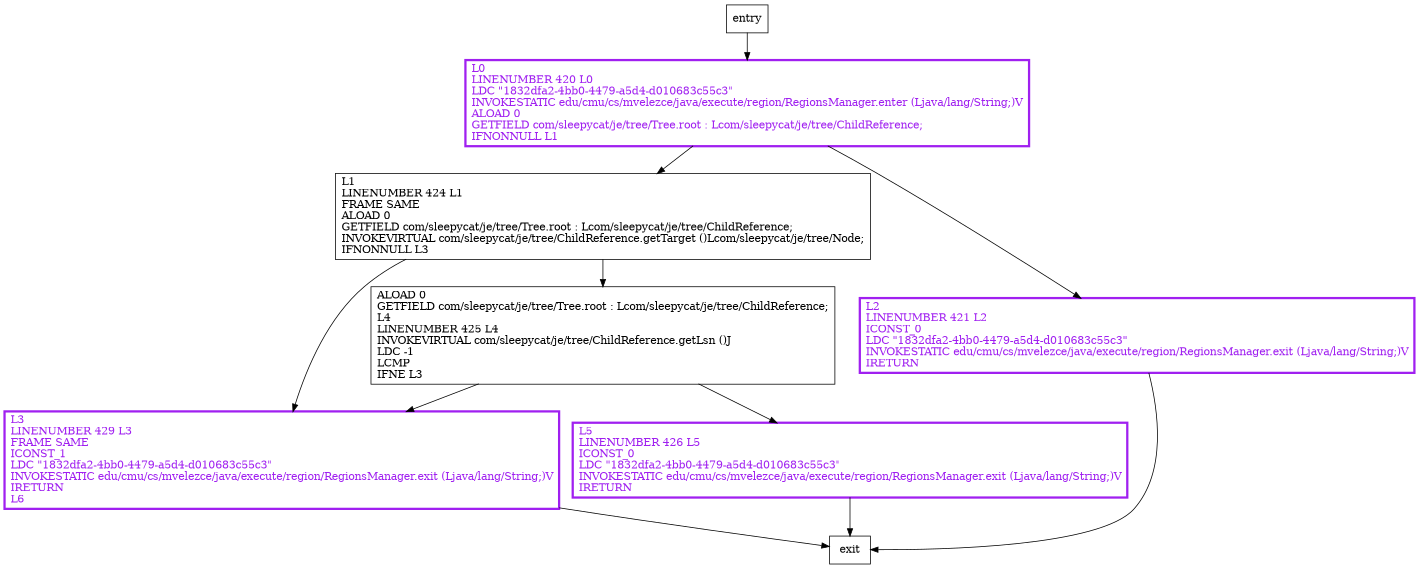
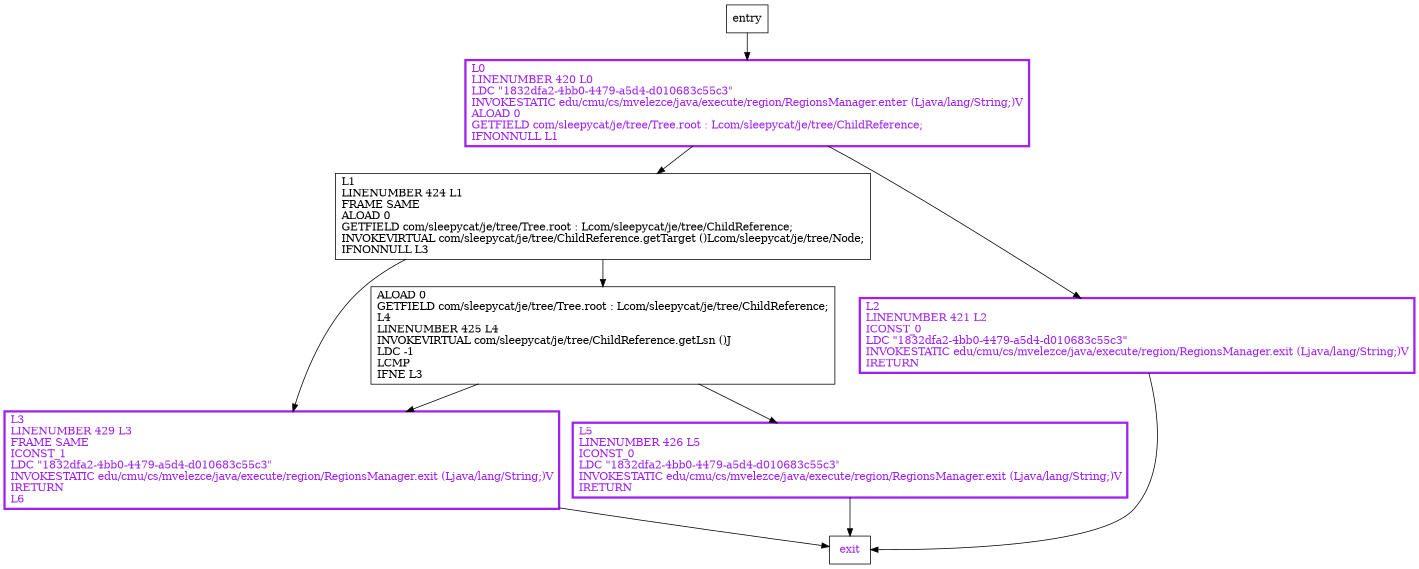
(850, 550) -> (850, 550)
